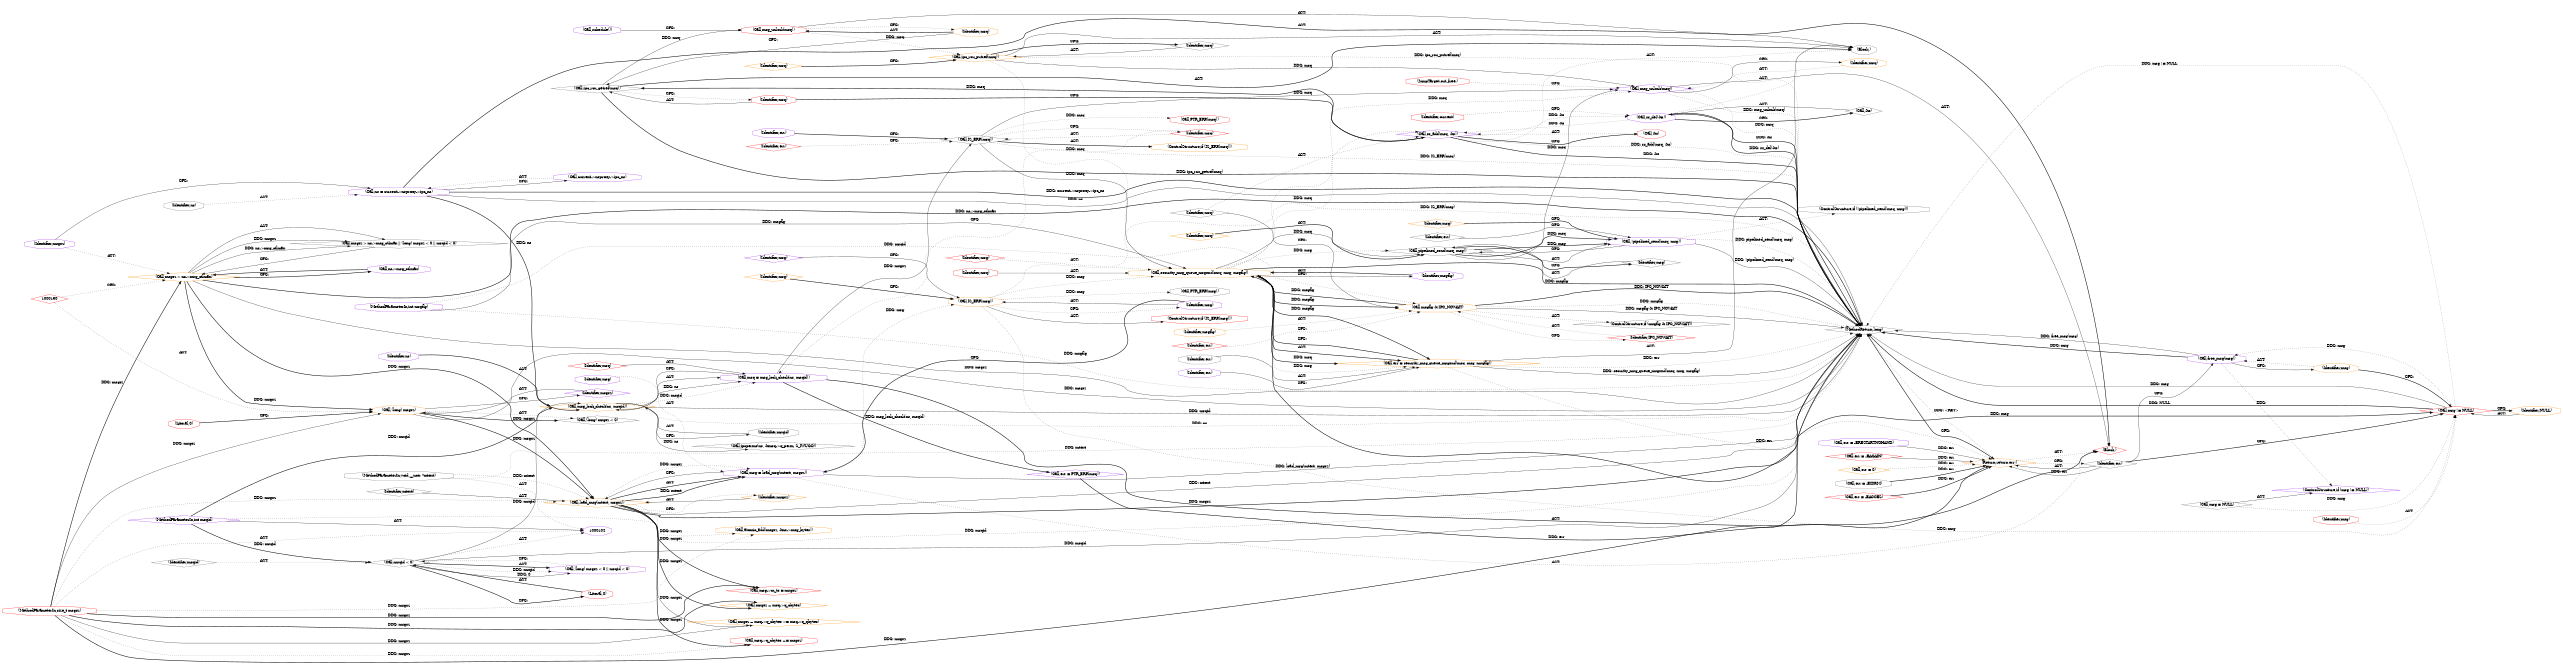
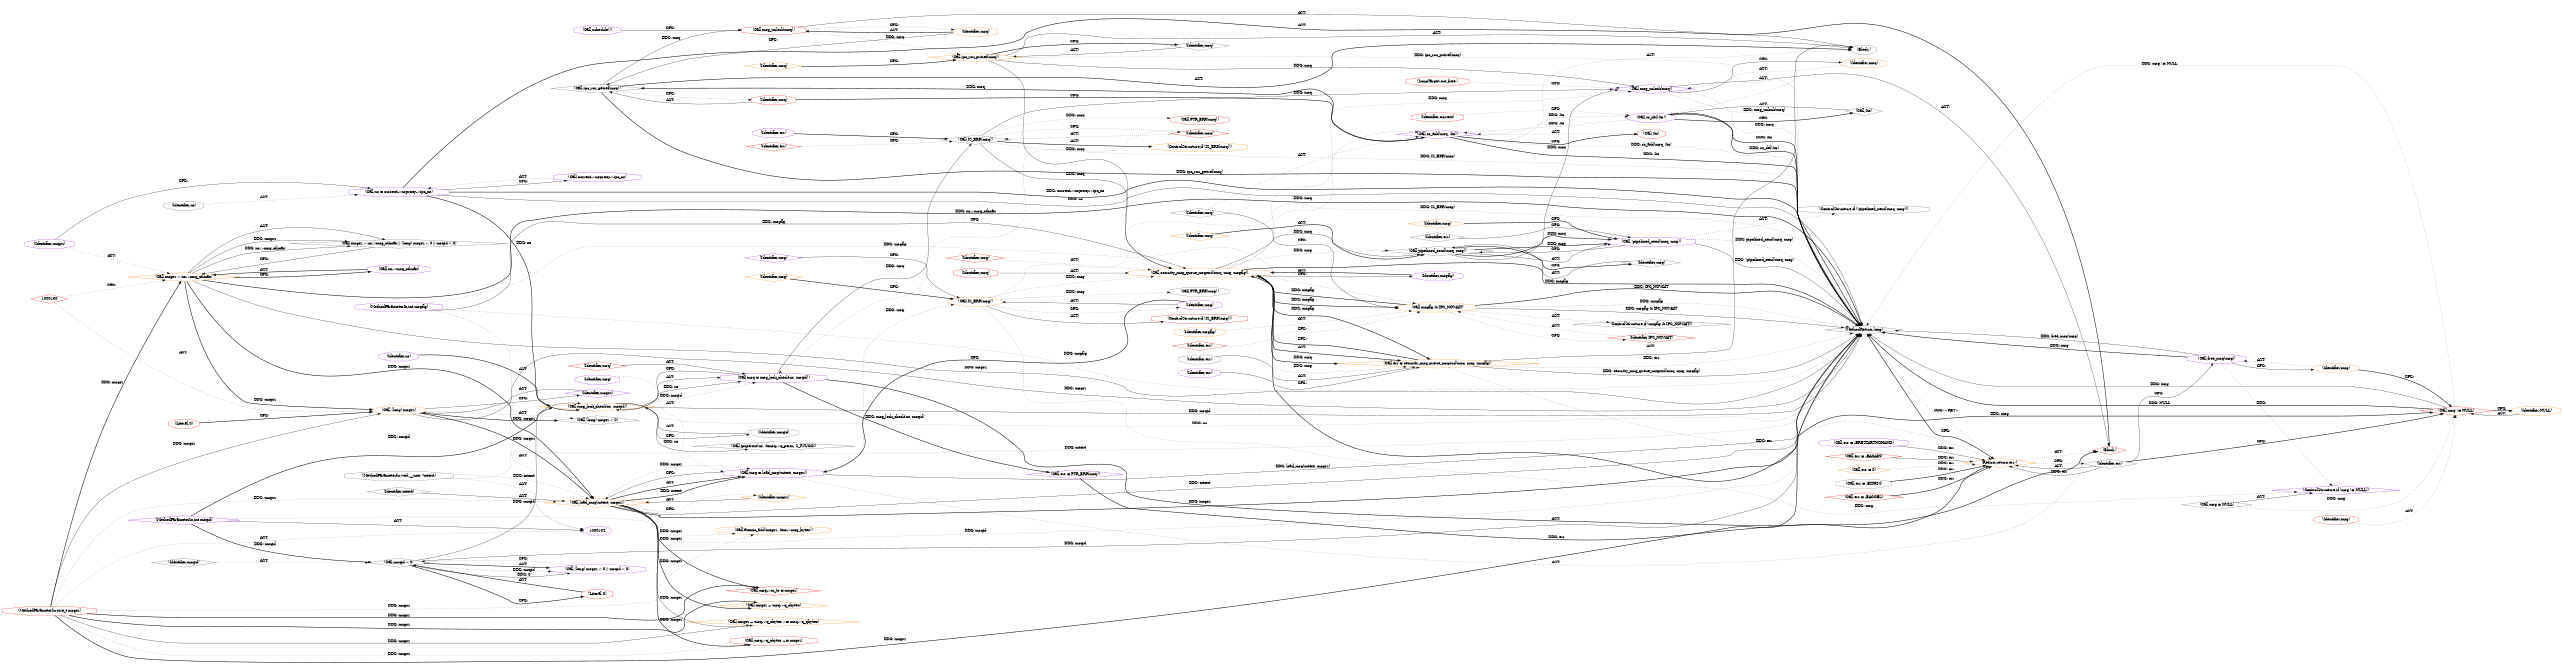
(1080, 161) -> (1080, 161)
(895, 245) -> (895, 245)
(895, 266) -> (895, 266)
(2354, 350) -> none
(1713, 517) -> (1560, 481)
(498, 547) -> (511, 423)
